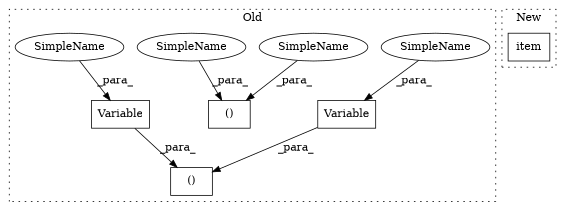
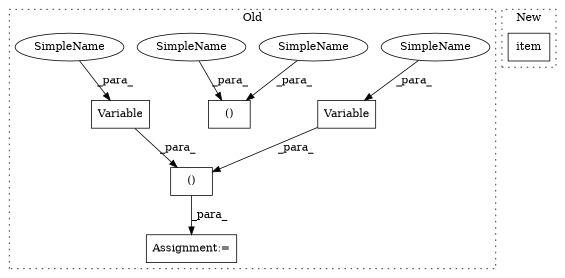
none -> (192, 249)
